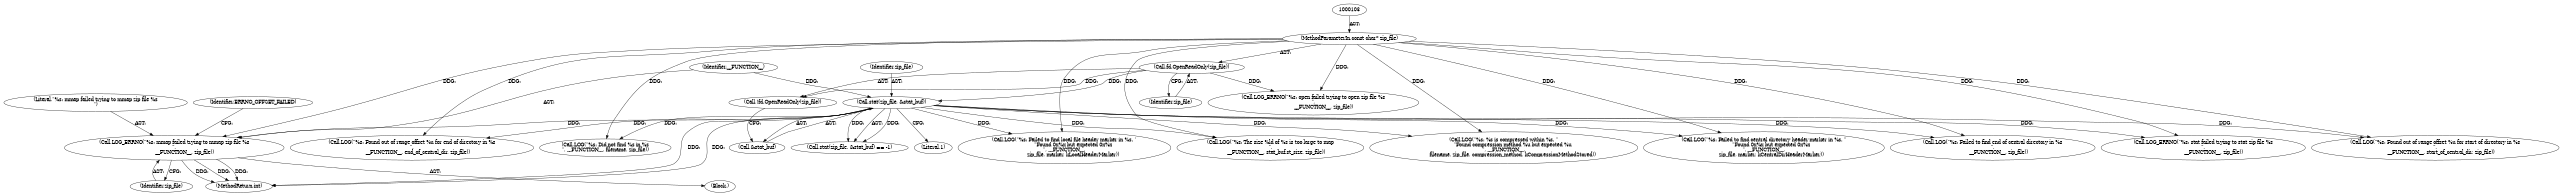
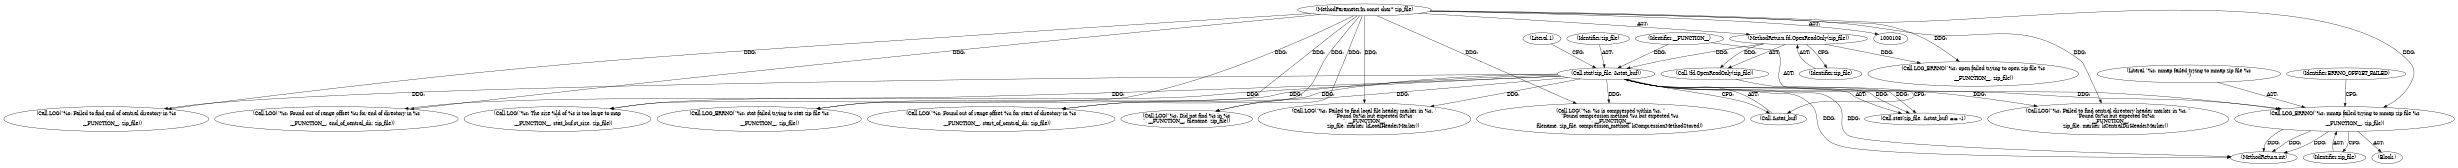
(1349, 23) -> (1653, 17)
(1192, 67) -> (1798, 39)
(803, 123) -> (1729, 95)
(911, 124) -> (1572, 55)
